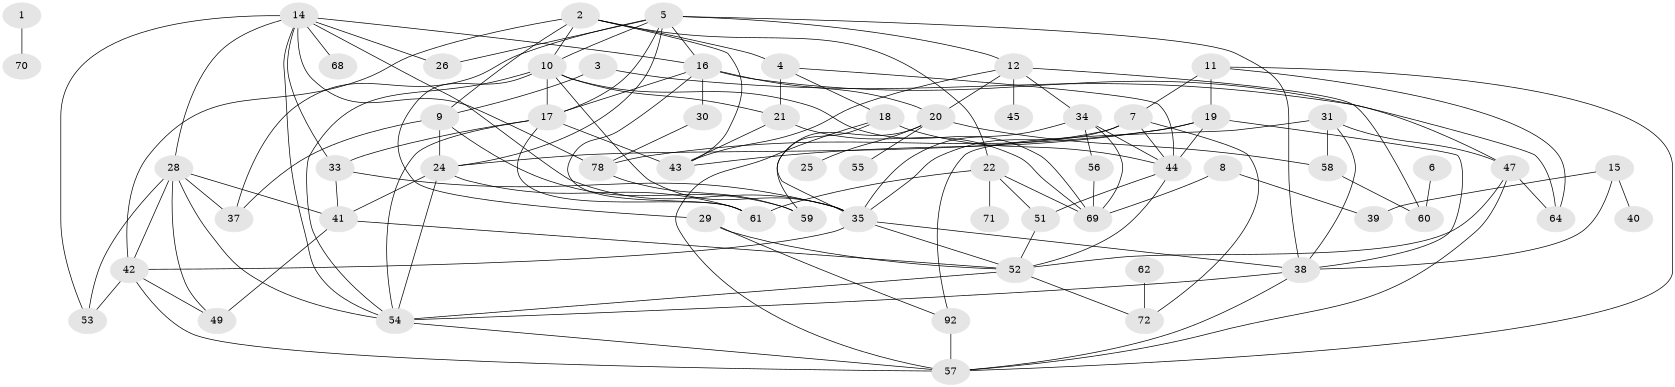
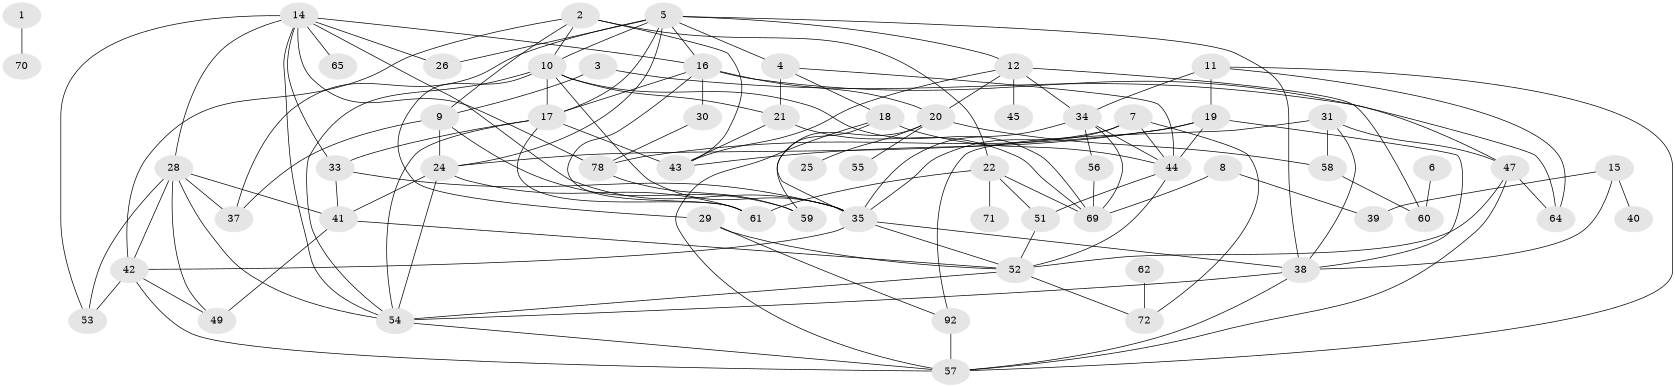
(682, 38) -> (722, 41)
(338, 66) -> (338, 66)
(1172, 92) -> (1145, 90)
